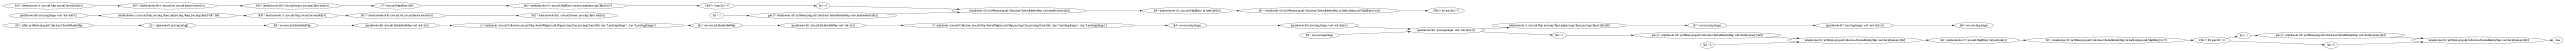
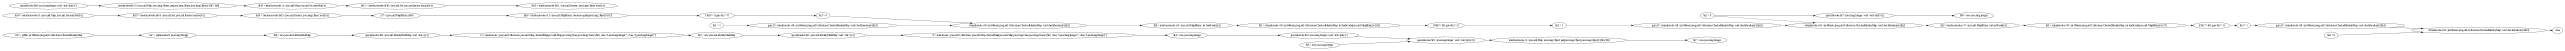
(1770, 25) -> (1764, 16)
(1516, 33) -> (1507, 25)
(2276, 43) -> none
